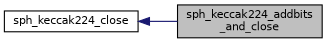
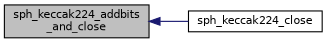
(164, 21) -> (174, 21)
